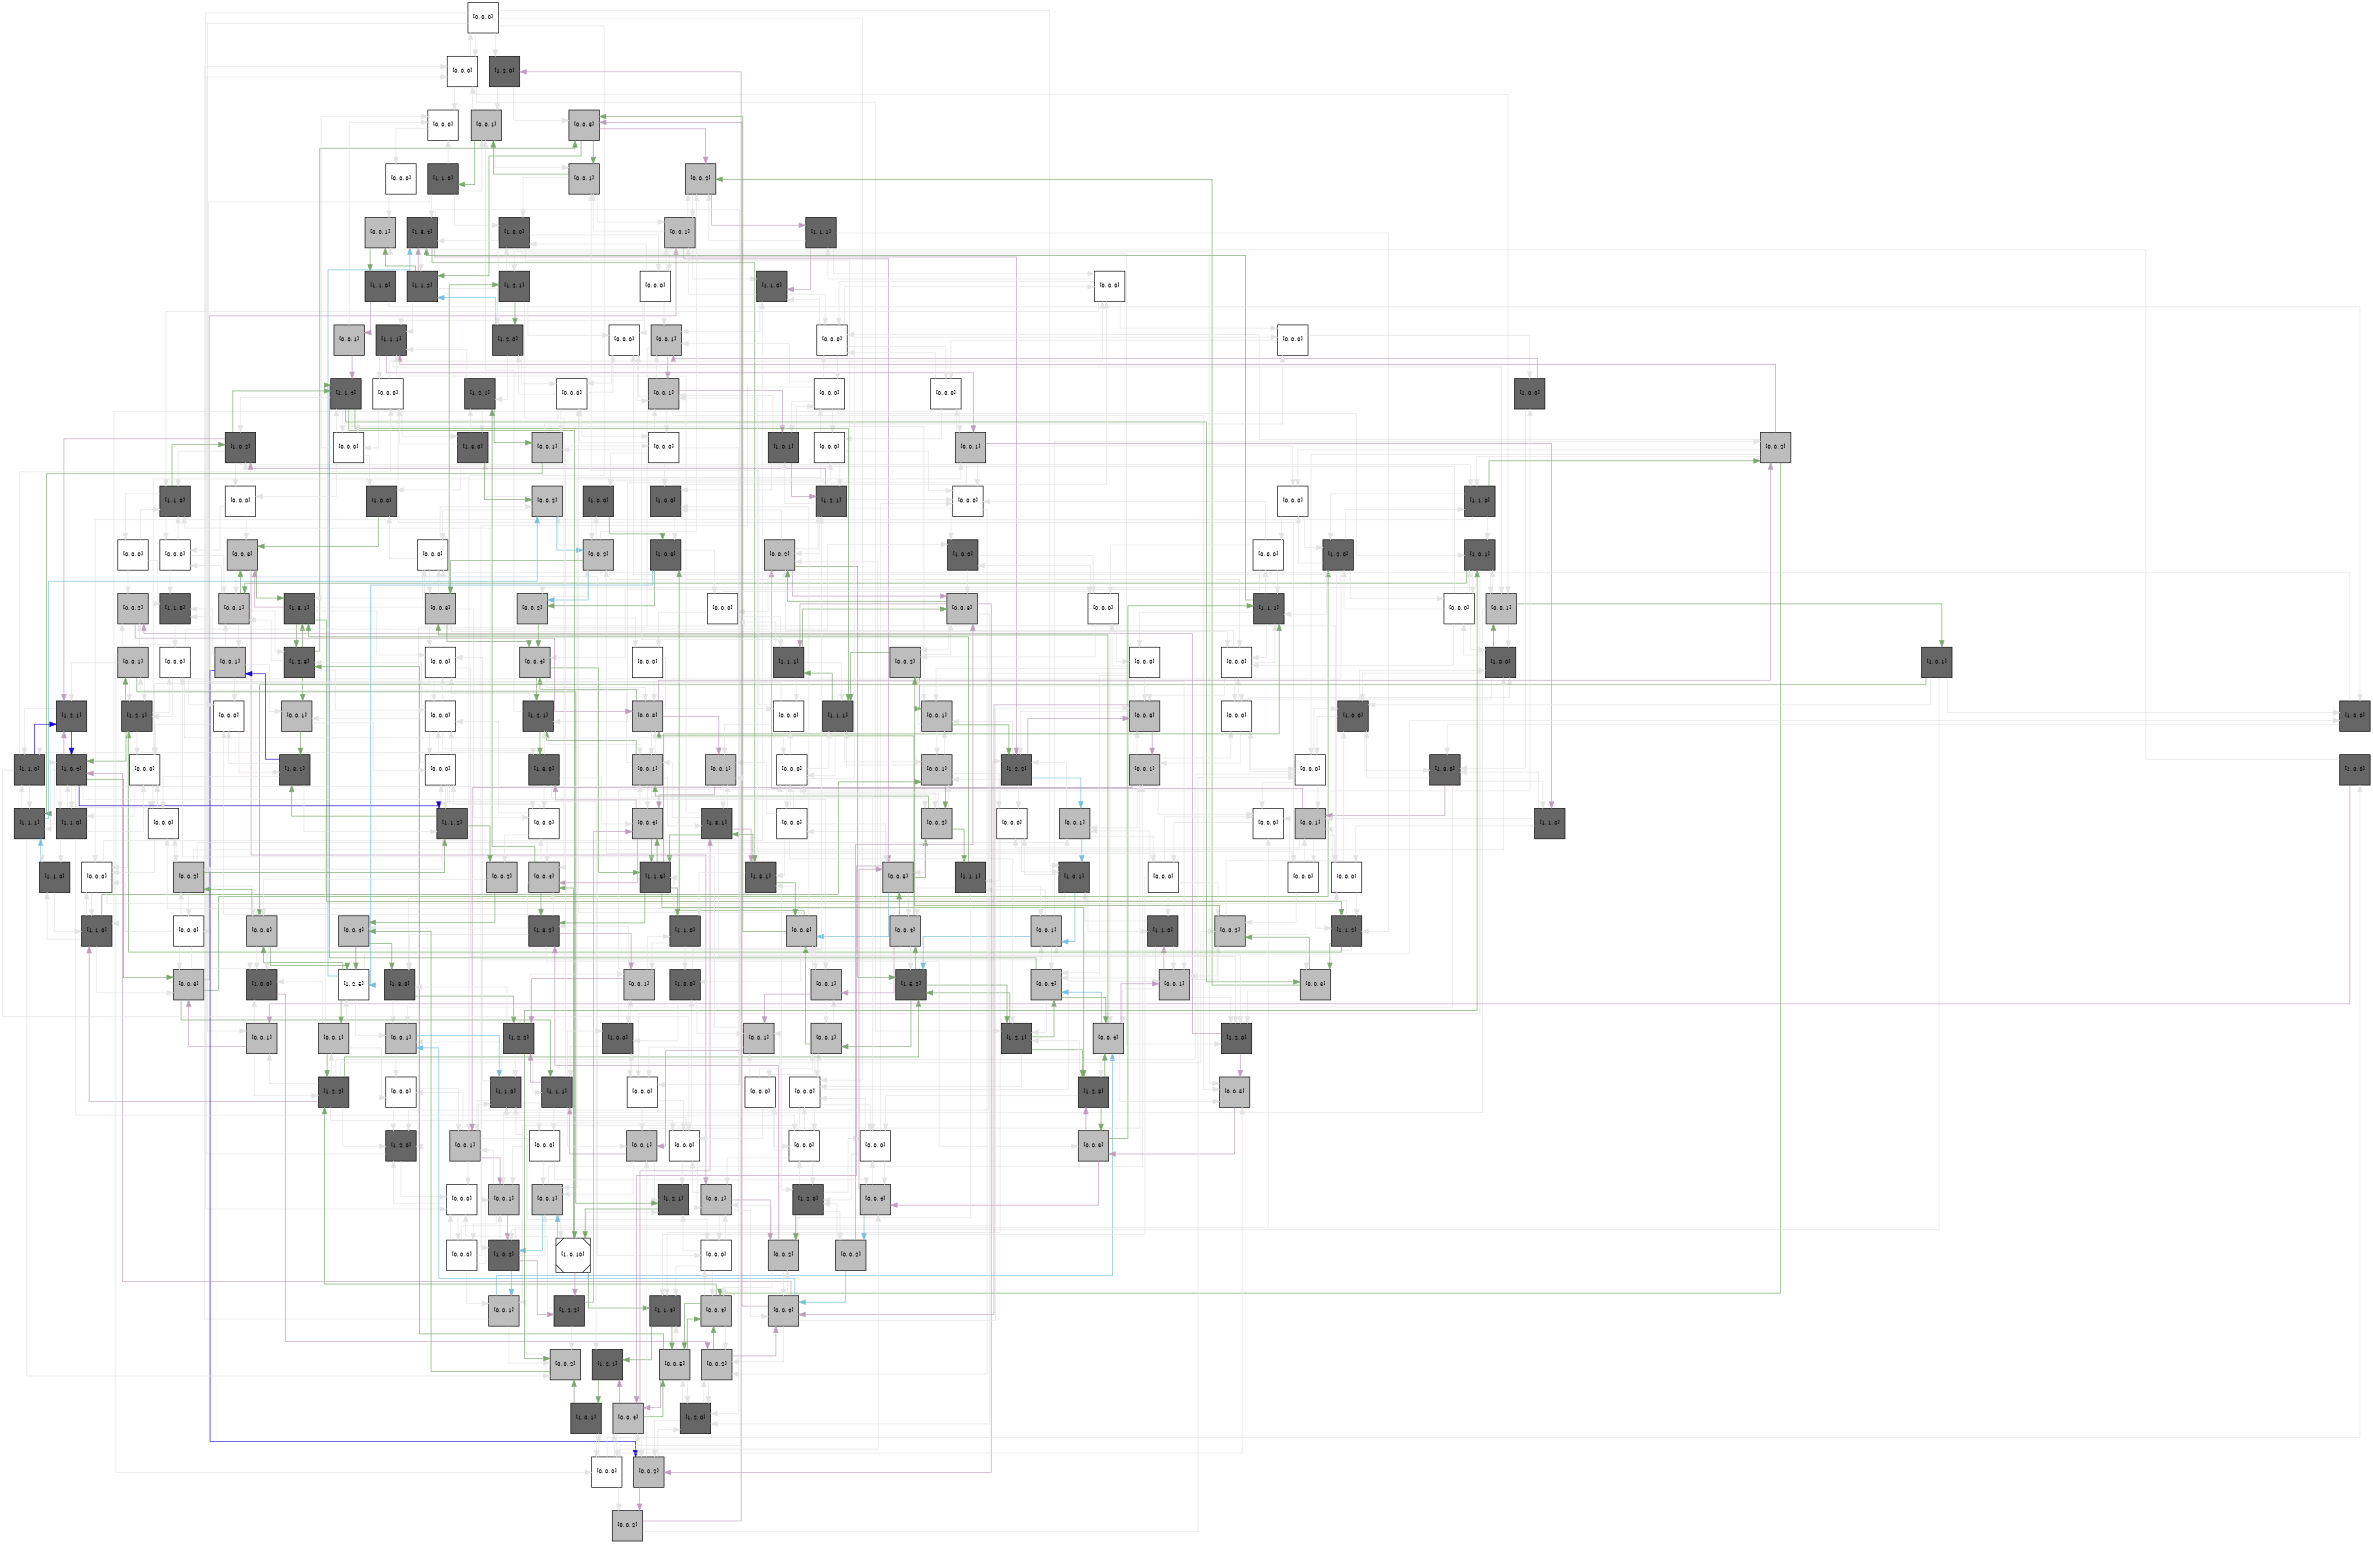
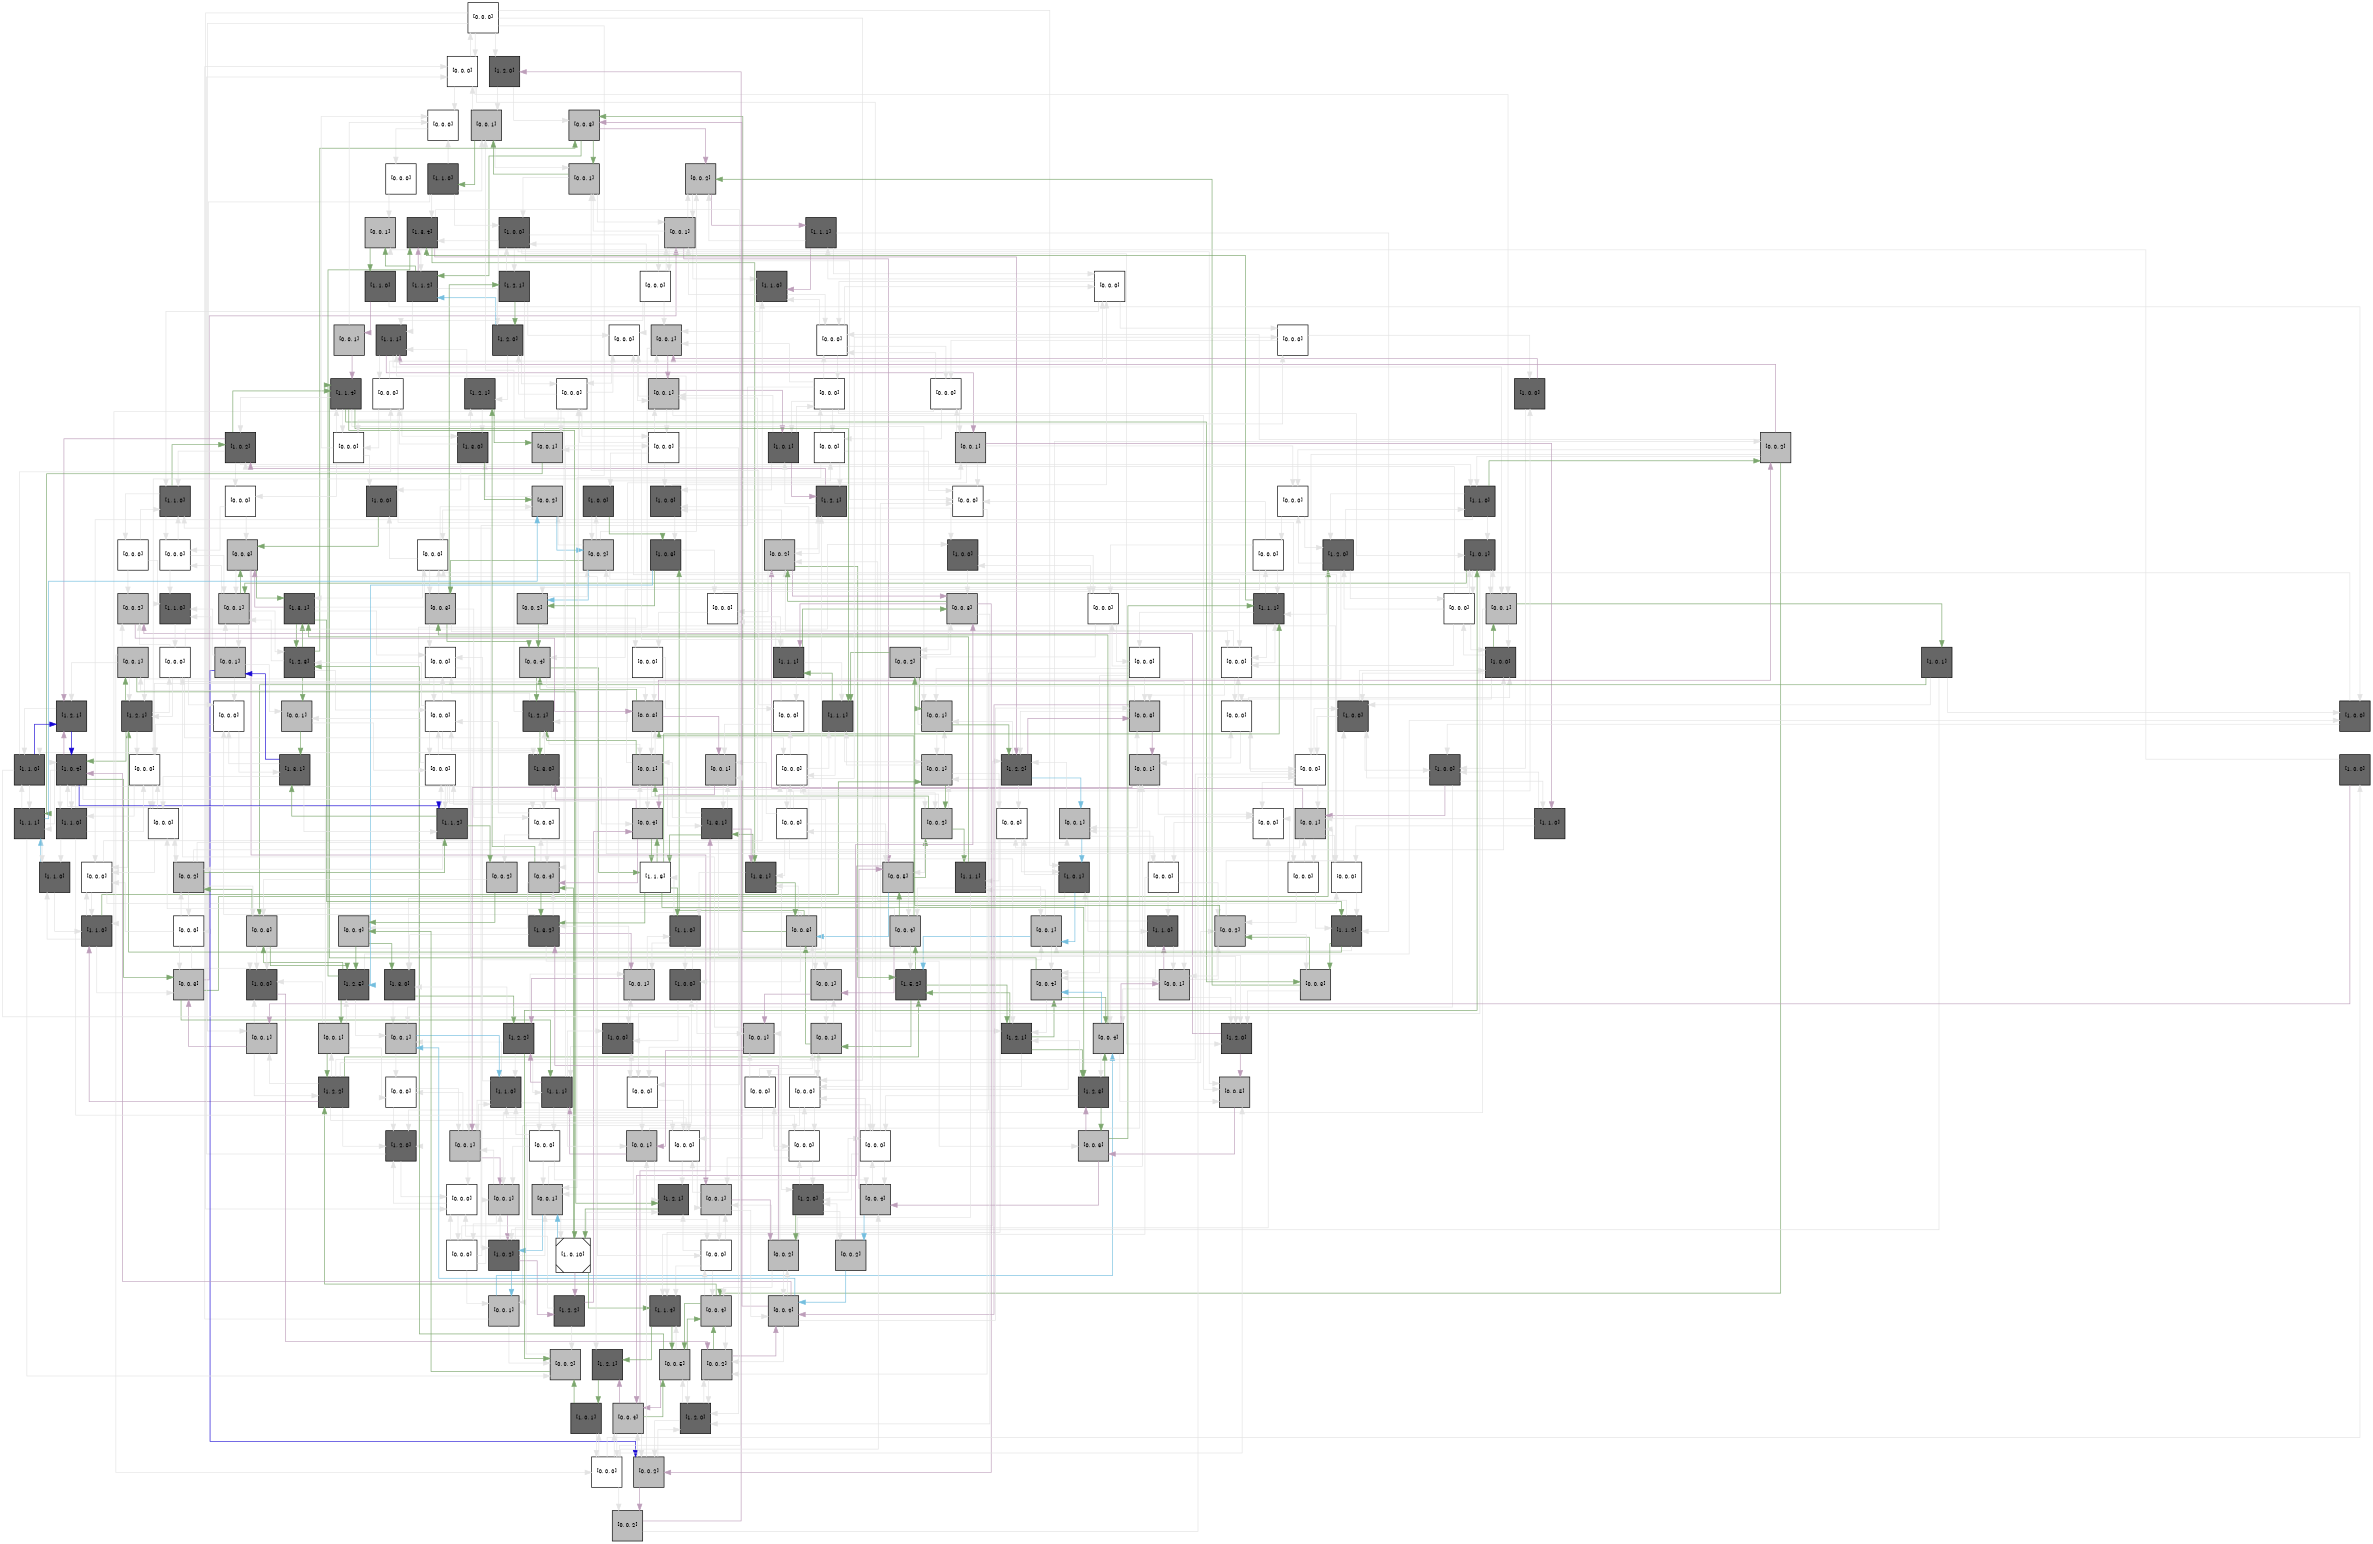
(328, 376) -> (328, 376)
(655, 877) -> (655, 877)
(354, 985) -> (354, 985)
